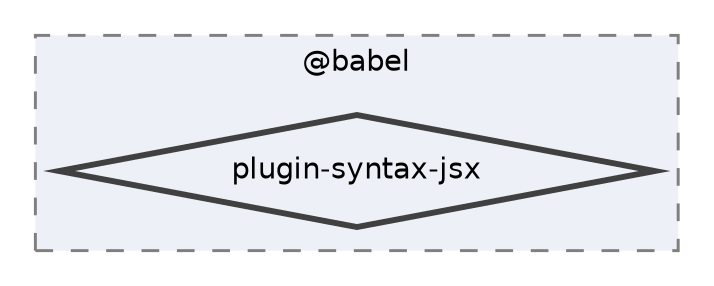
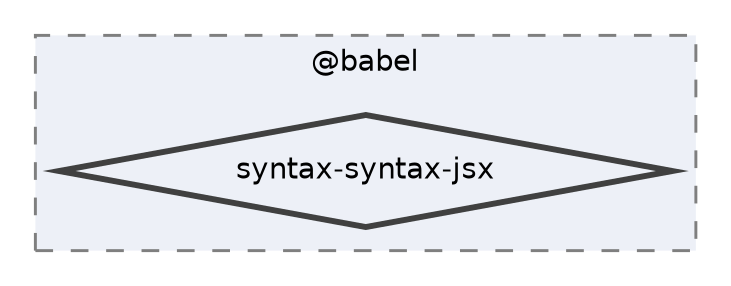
(357, 171) -> (366, 171)
